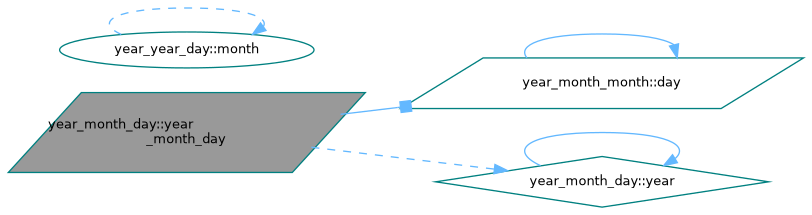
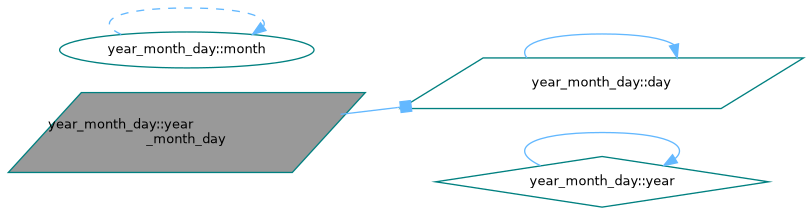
(187, 50) -> (187, 50)
(602, 83) -> (602, 83)
(403, 158) -> none
